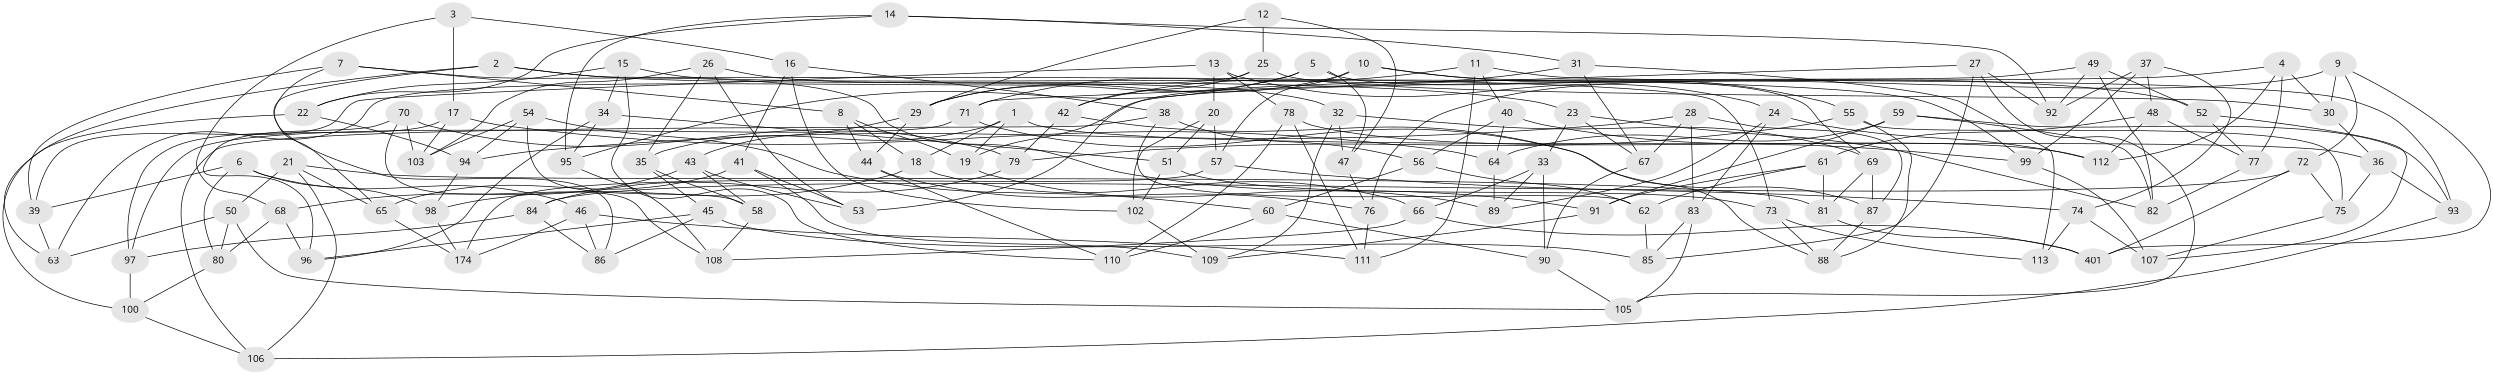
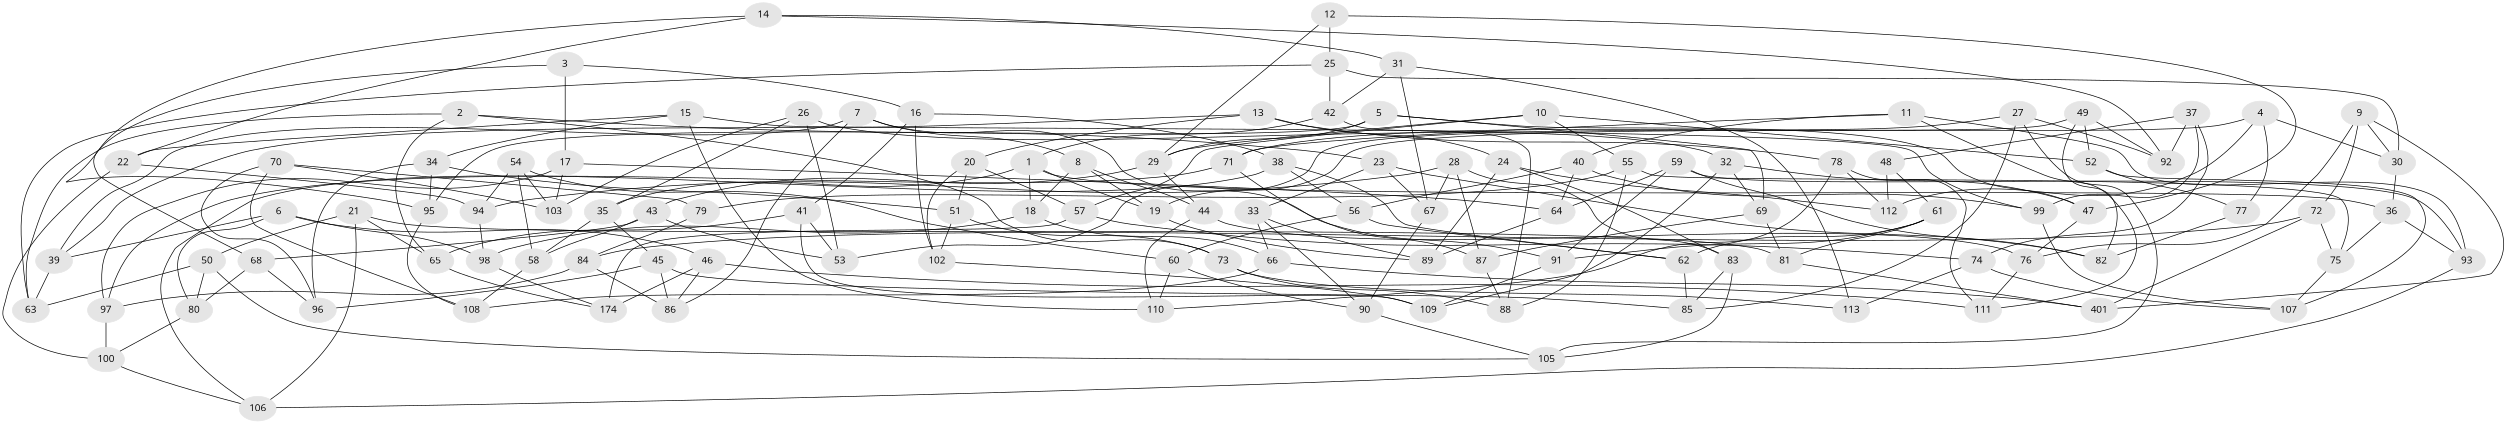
(2209, 141) -> none
(1033, 144) -> (1178, 134)
